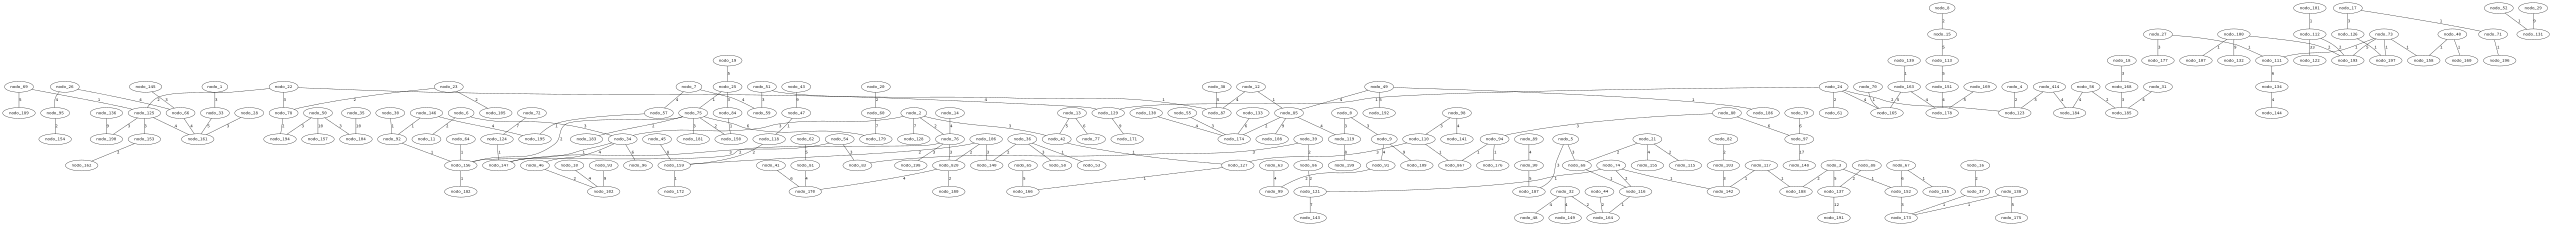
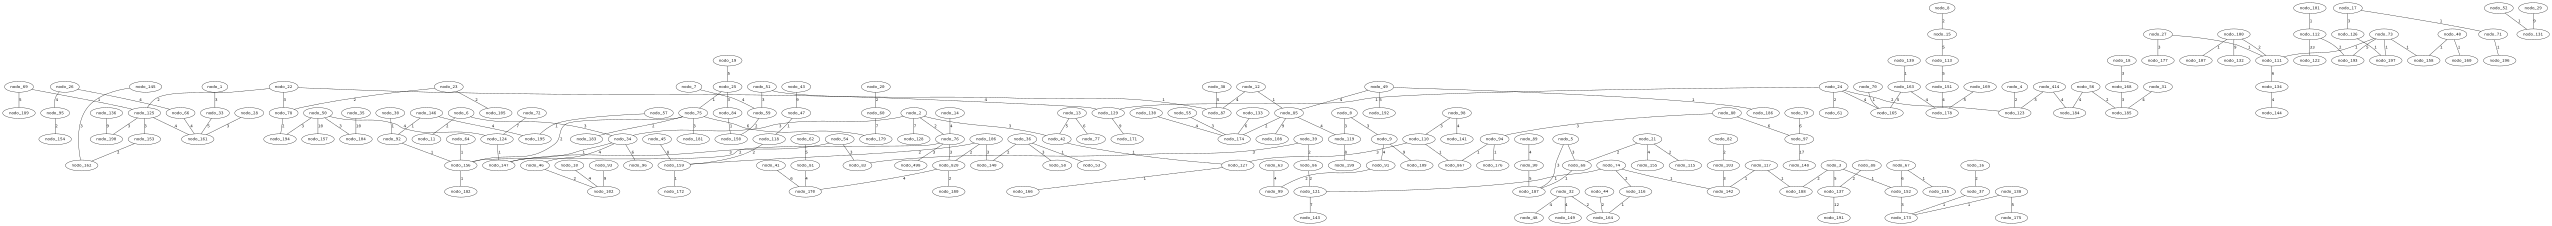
(2296, 41) -> (2254, 47)
(163, 100) -> (86, 110)
(674, 100) -> none
(712, 126) -> (752, 127)
none -> (403, 128)
(911, 165) -> (911, 165)
(1023, 165) -> none
(1606, 178) -> (1558, 181)
